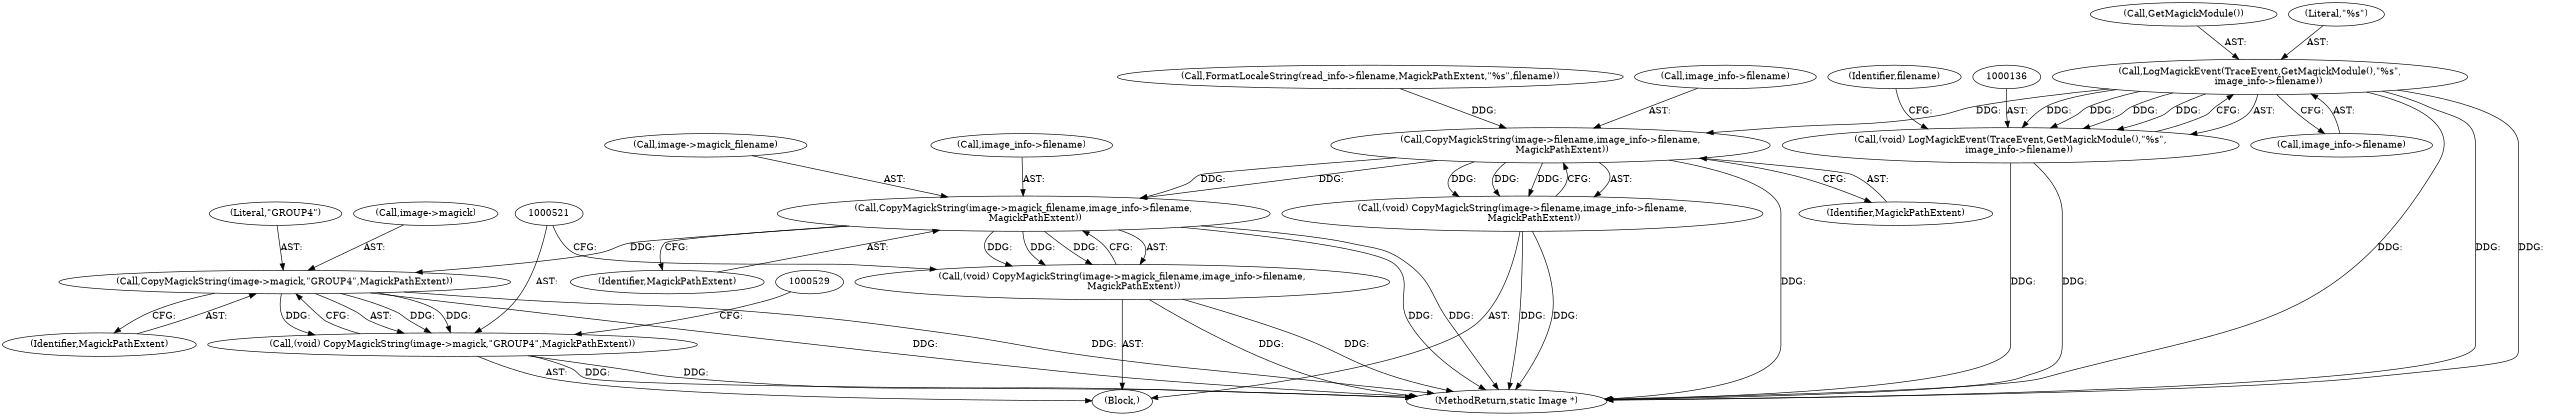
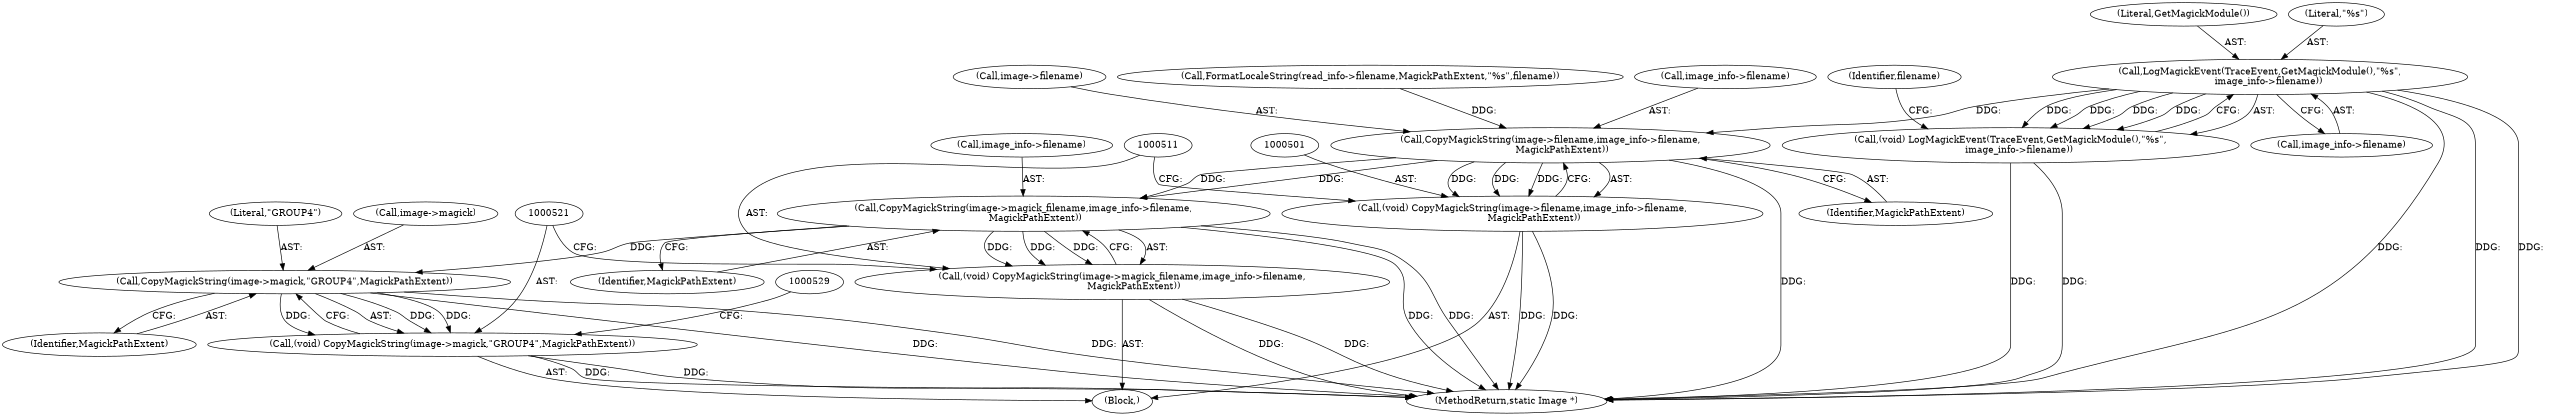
(2184, 14) -> (2184, 14)
none -> (1030, 77)
(2007, 77) -> none
(706, 145) -> none
none -> (1158, 145)
none -> (1285, 145)
